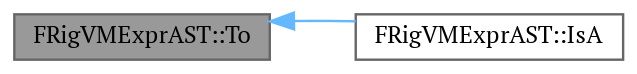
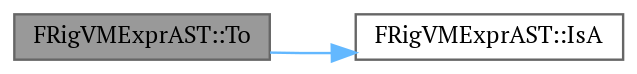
(325, 21) -> (301, 53)
